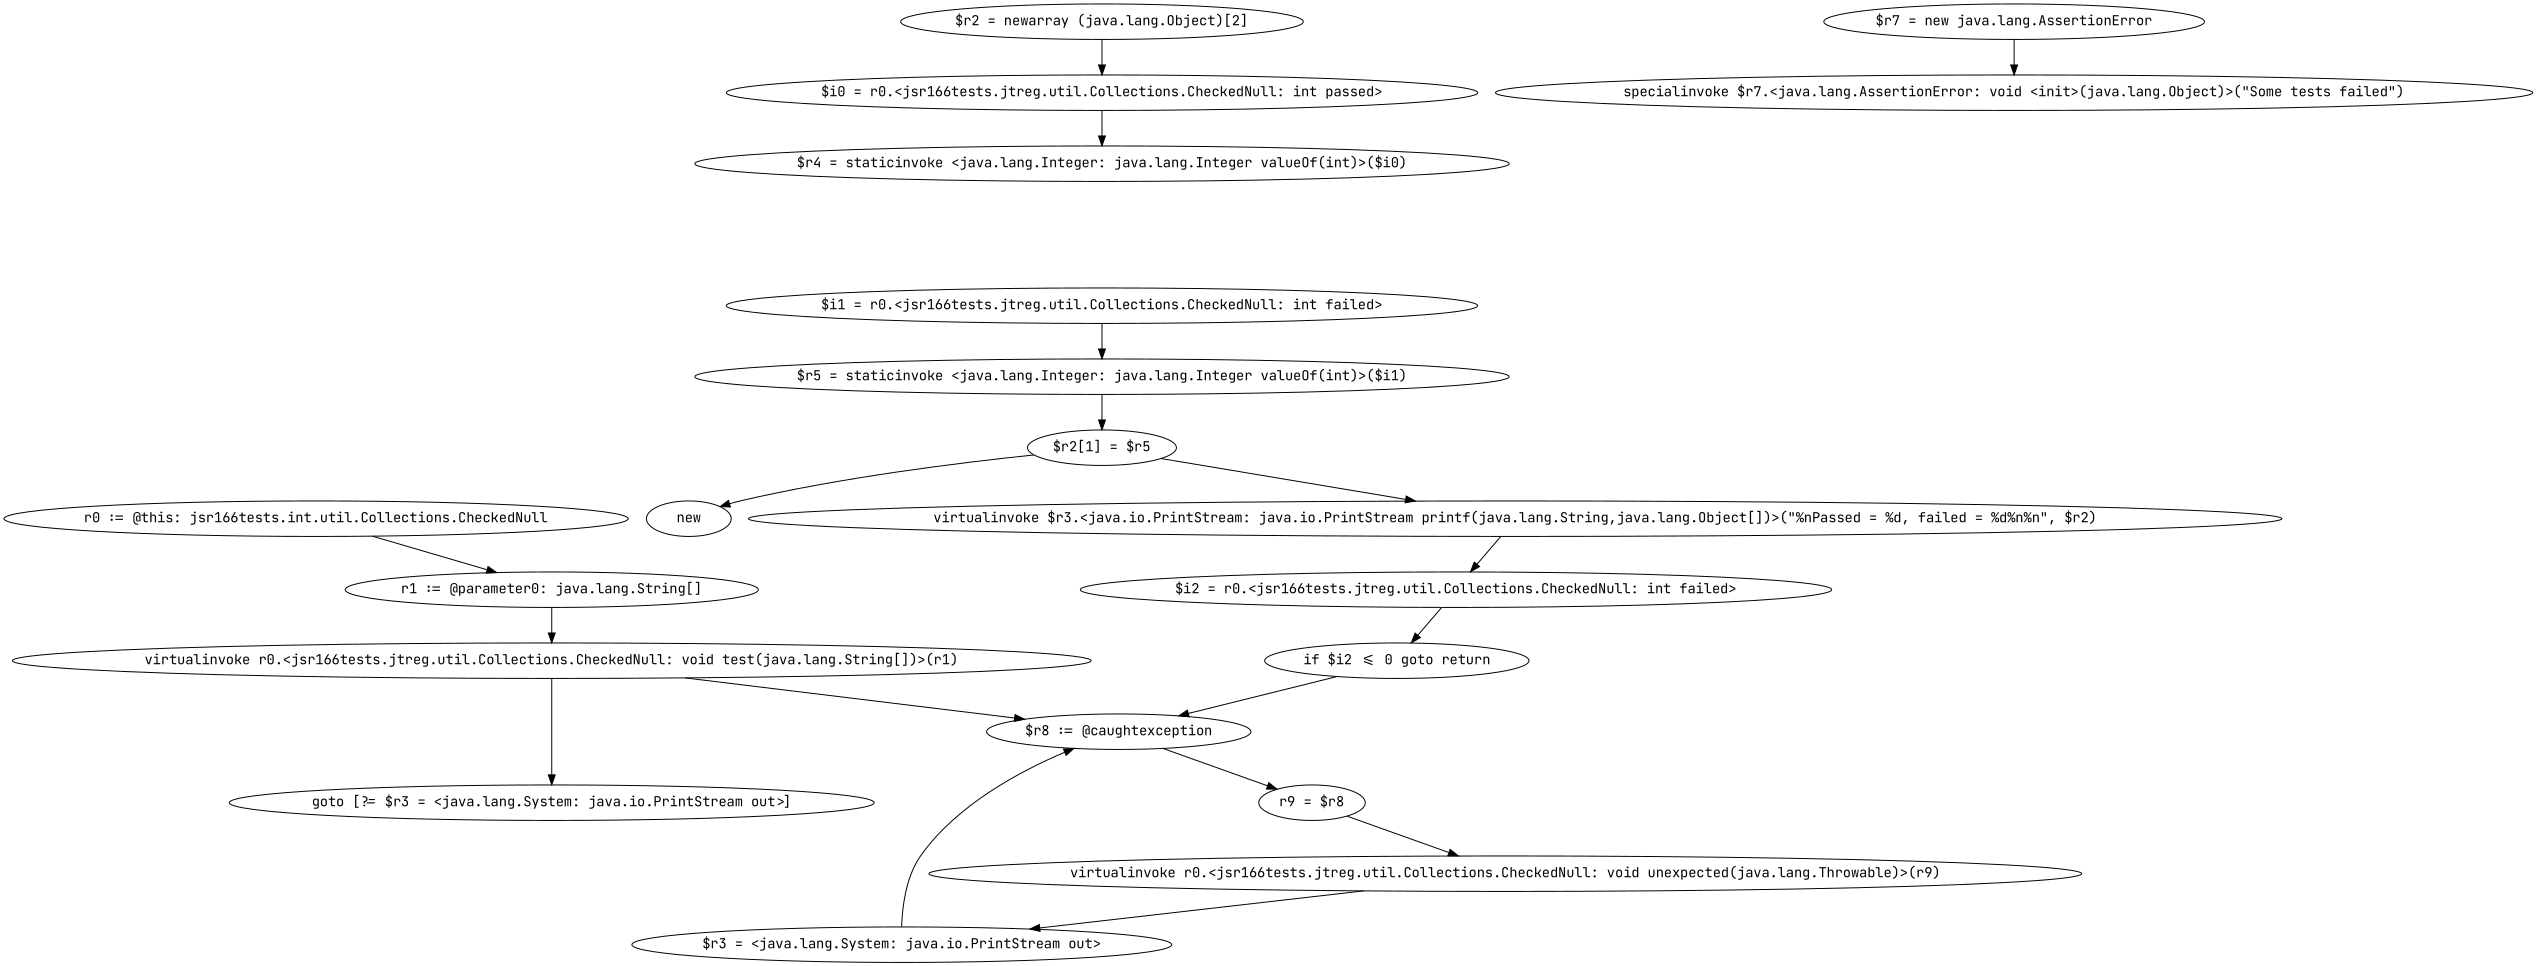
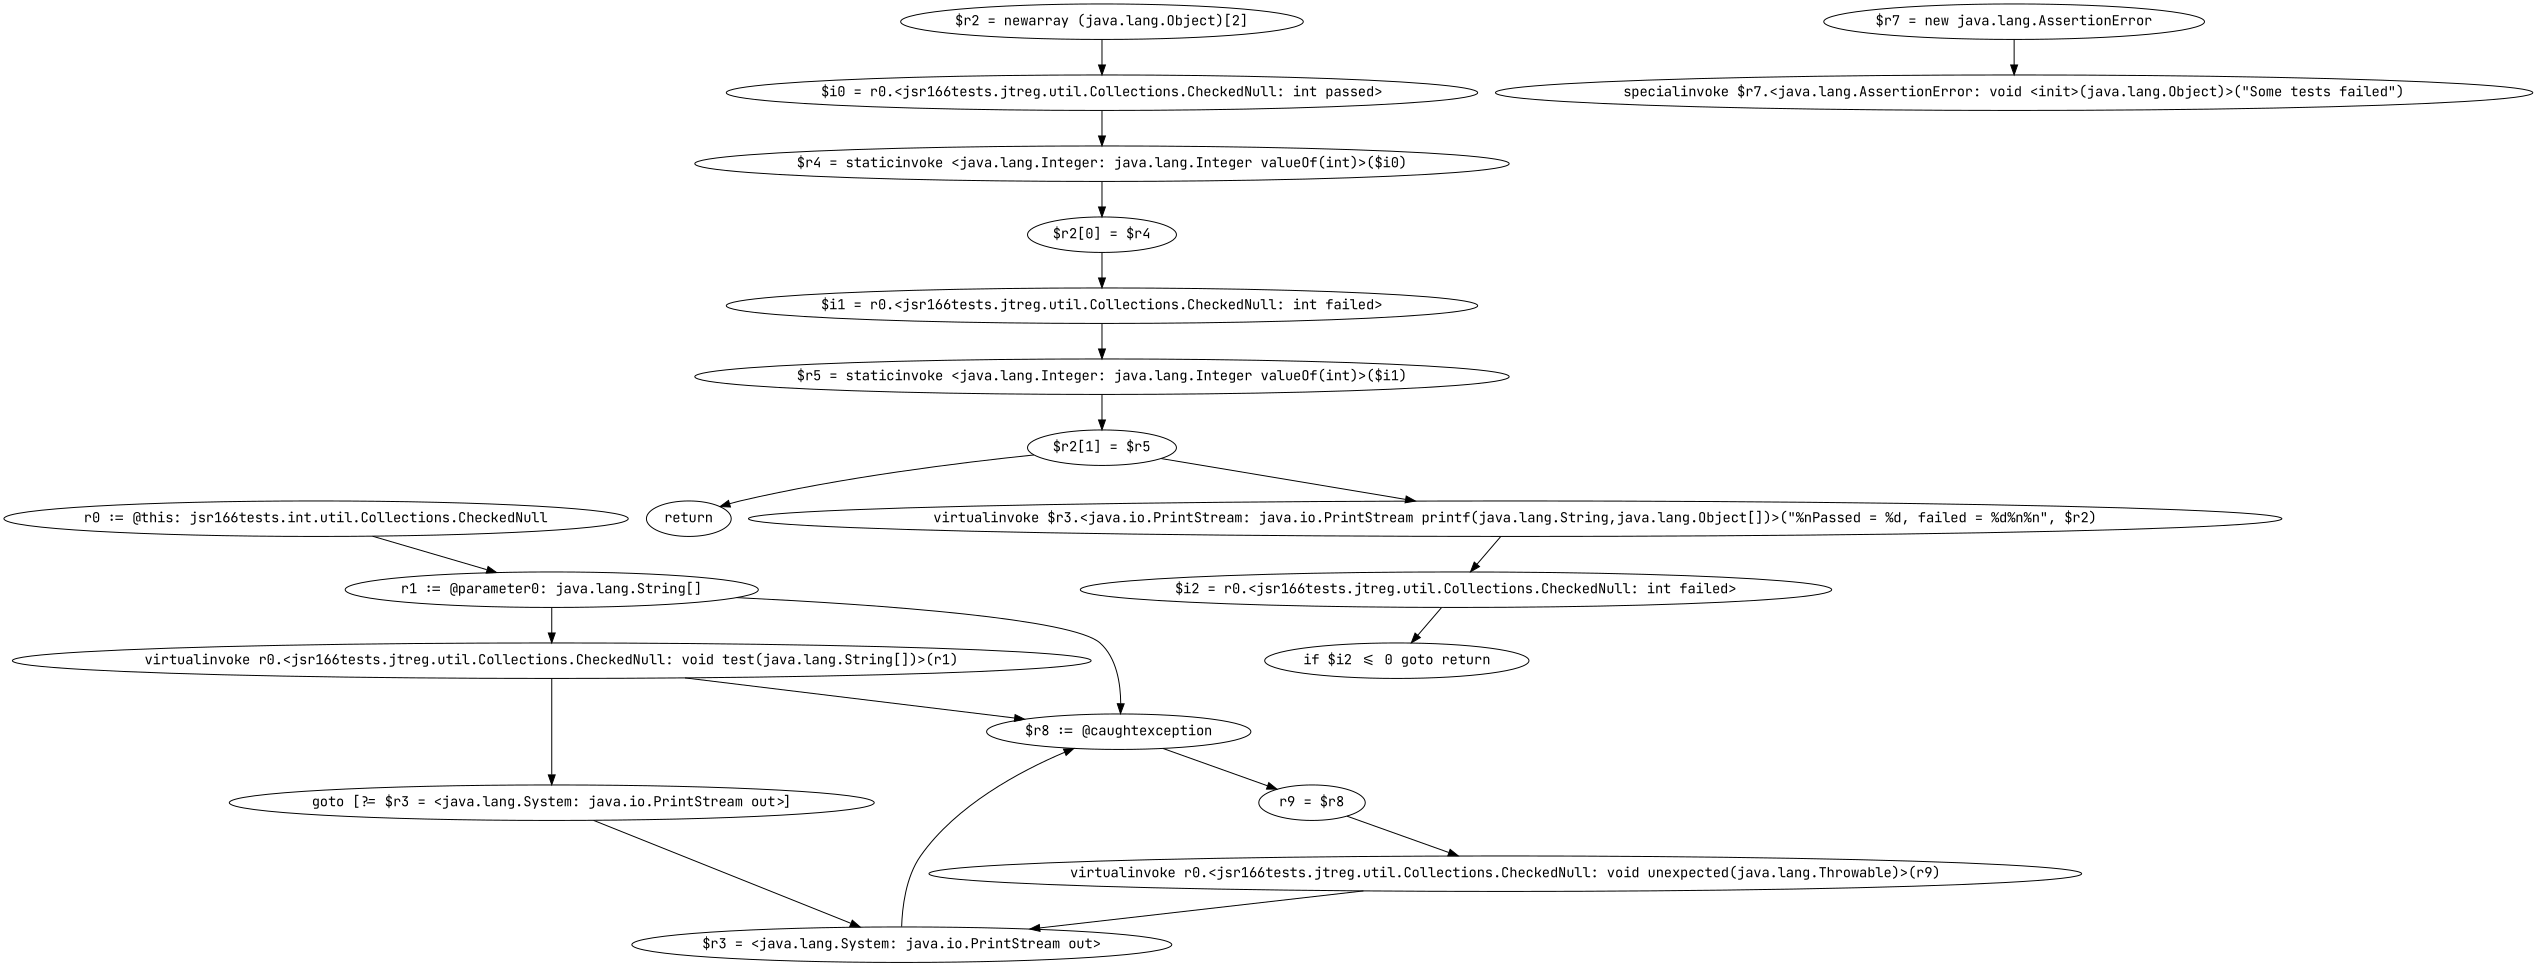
none -> (1102, 235)
(689, 519) -> (689, 519)
(1263, 695) -> (953, 613)
none -> (722, 872)
